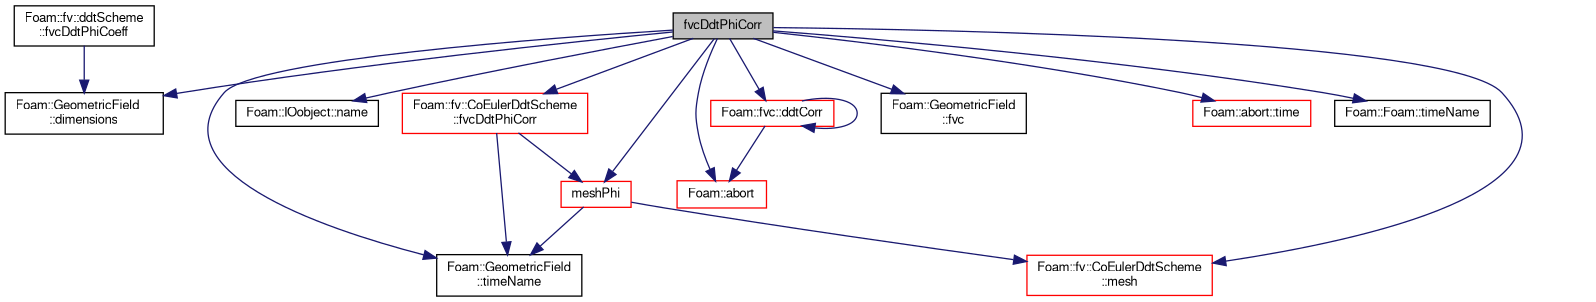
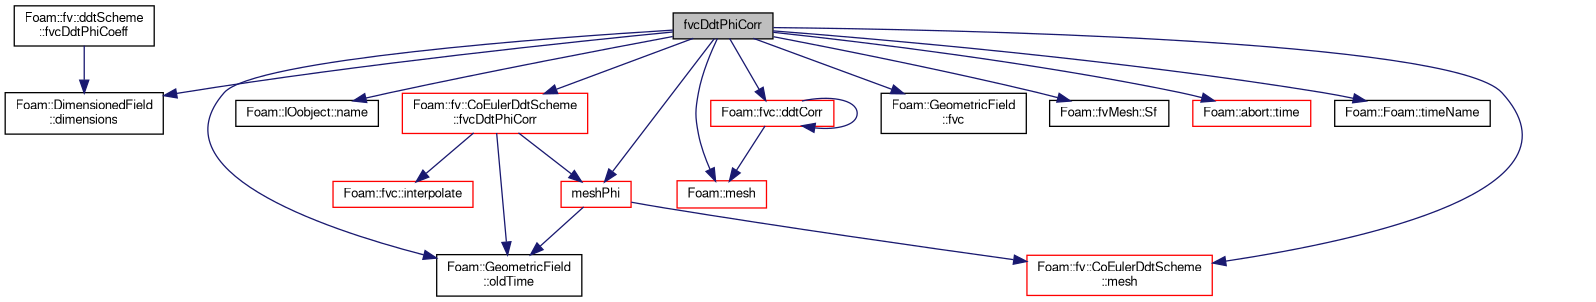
(84, 113) -> (84, 113)
none -> (1109, 113)
none -> (403, 194)
(722, 194) -> (722, 194)
(509, 275) -> (509, 275)
